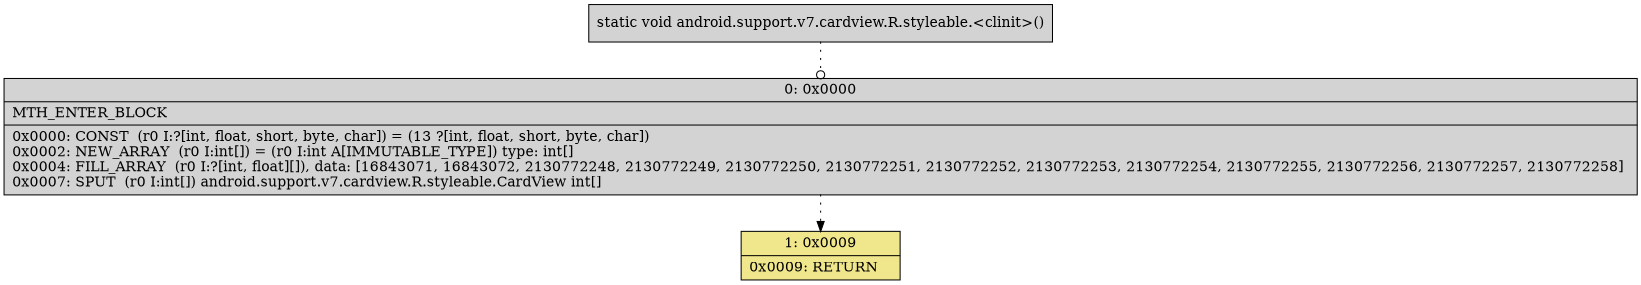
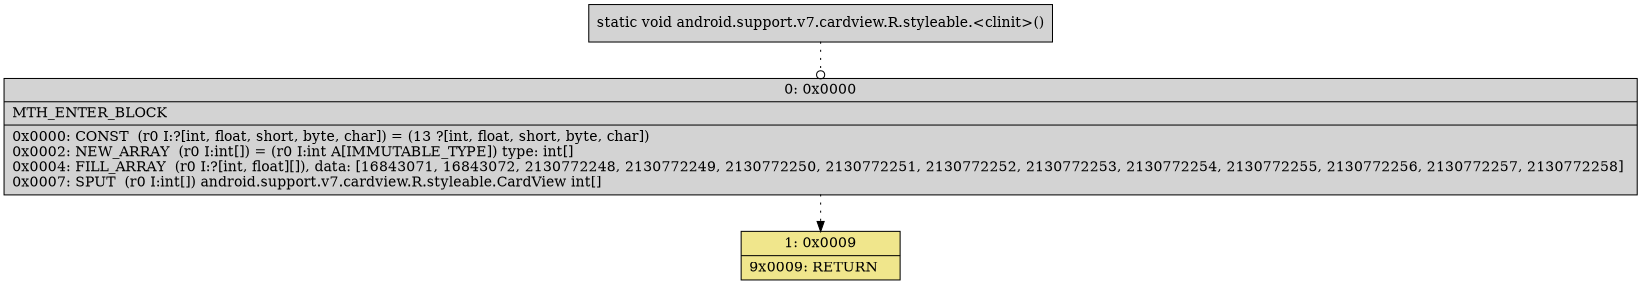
(821, 267) -> (821, 267)
